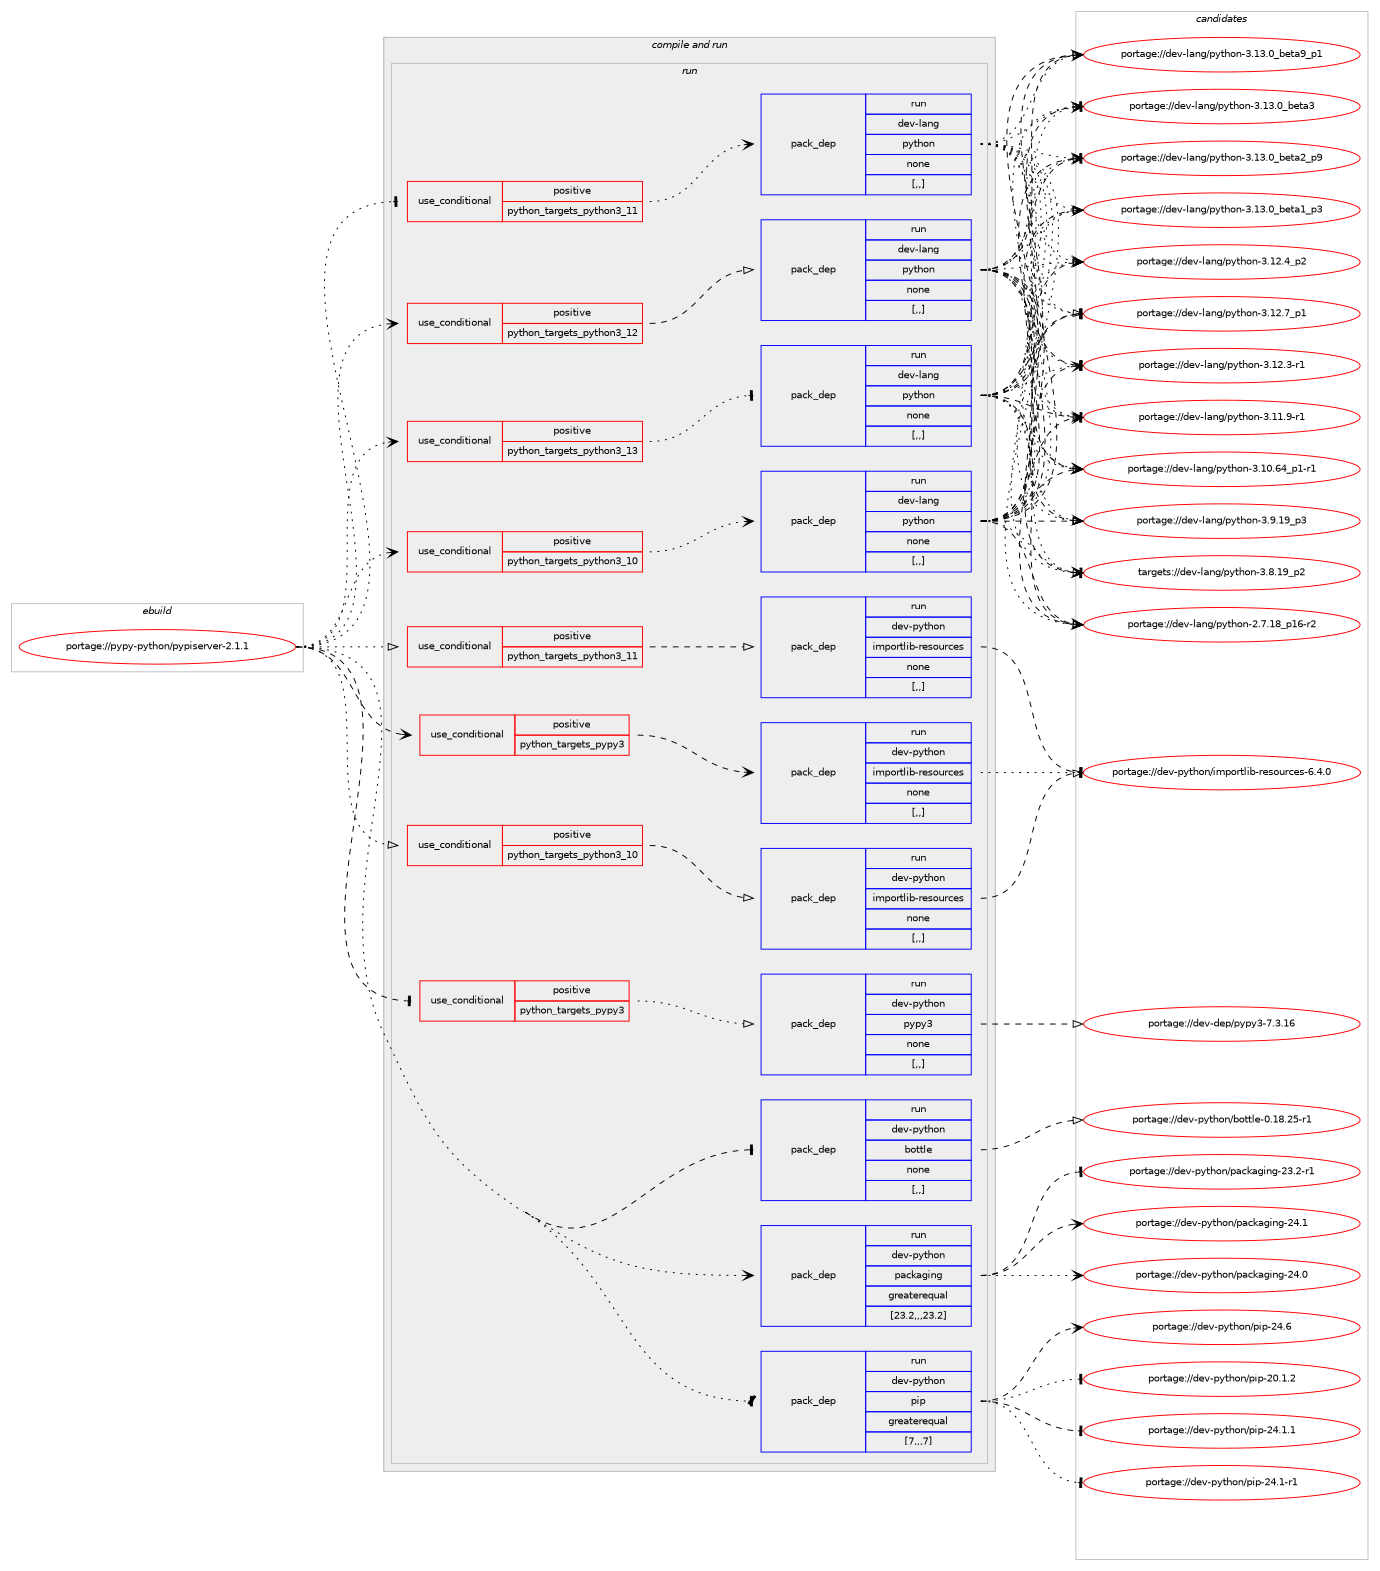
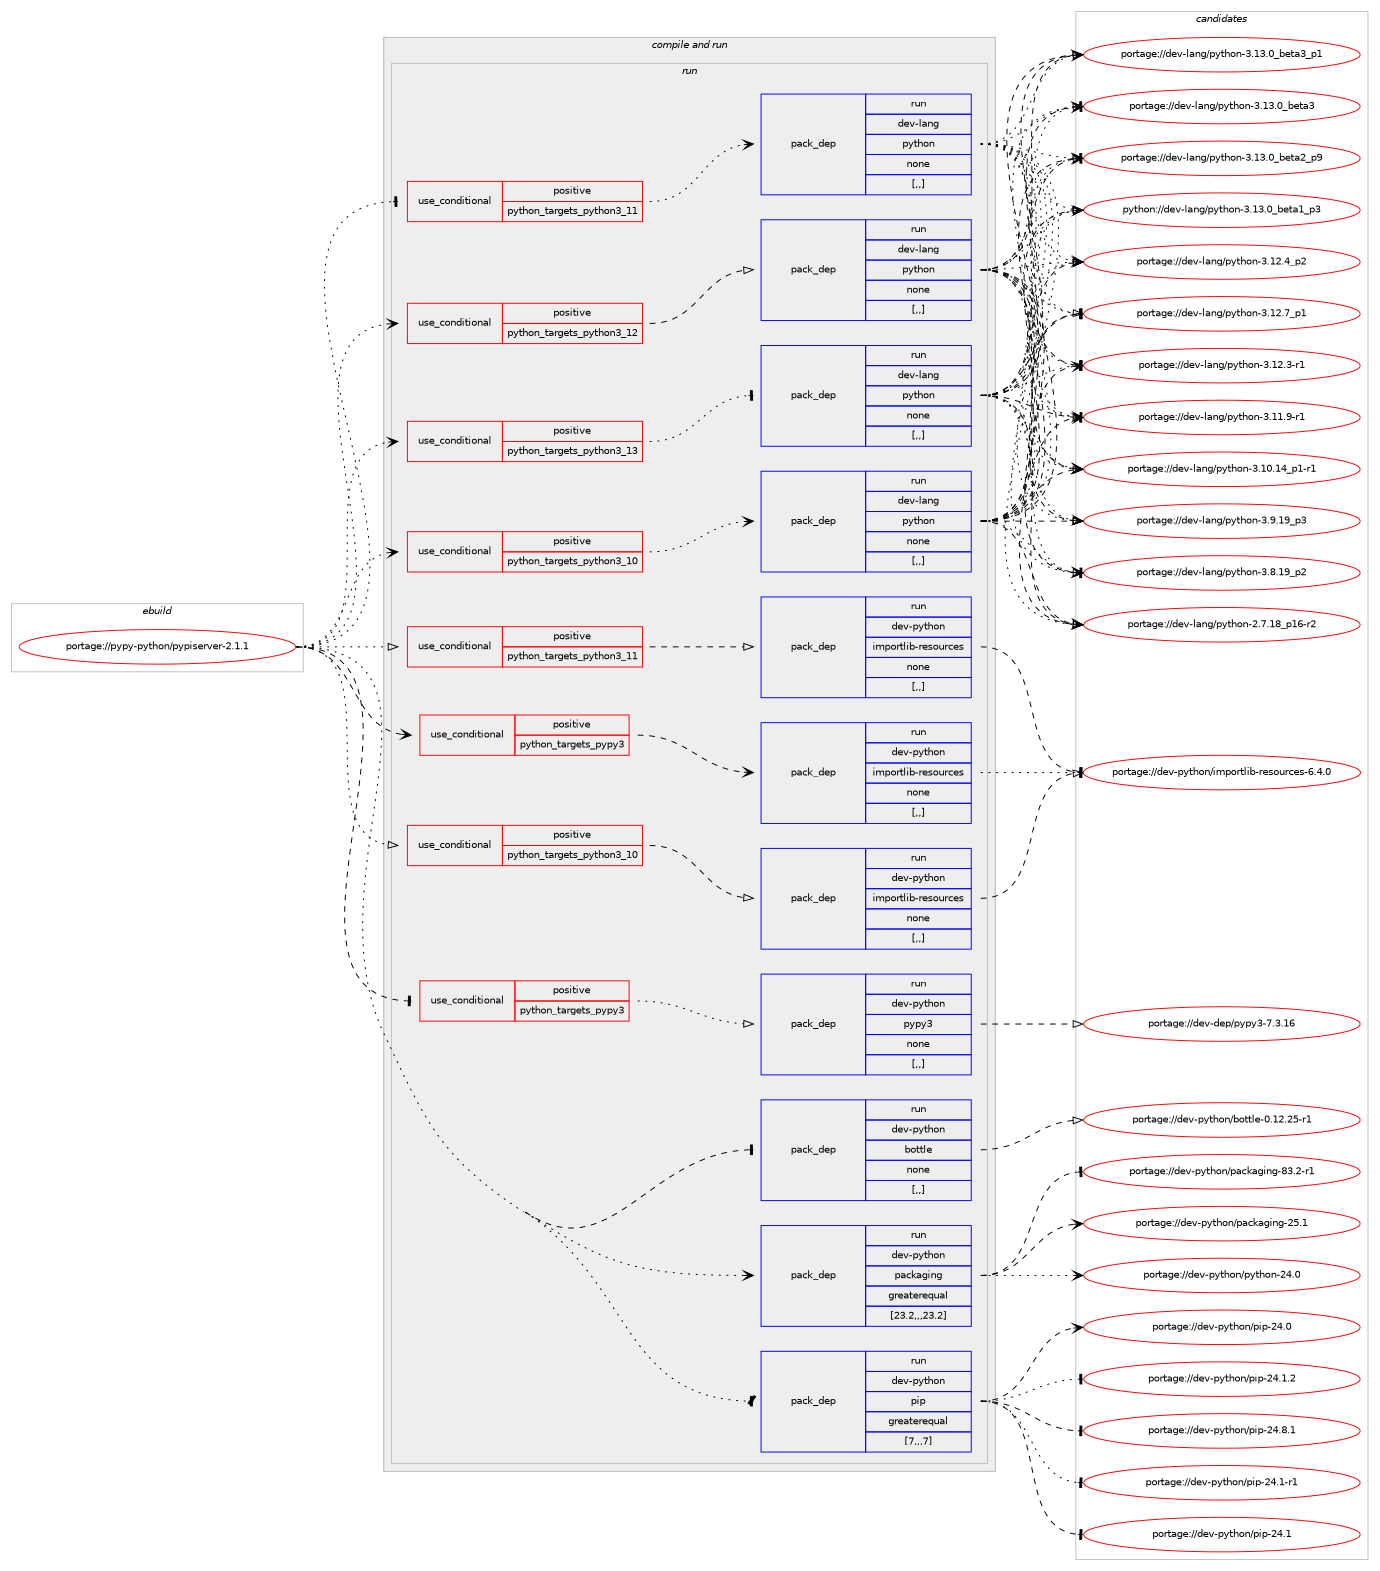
(1222, 55) -> (1222, 55)
(1222, 210) -> (1222, 210)
(1222, 469) -> (1222, 469)
(1222, 573) -> (1222, 573)
(1222, 1120) -> (1222, 1120)
(1222, 1172) -> (1222, 1172)
(1222, 1224) -> (1222, 1224)
(1222, 1275) -> (1222, 1275)
(1222, 1327) -> (1222, 1327)
(1222, 1379) -> (1222, 1379)
(1222, 1431) -> (1222, 1431)
none -> (1222, 1535)
